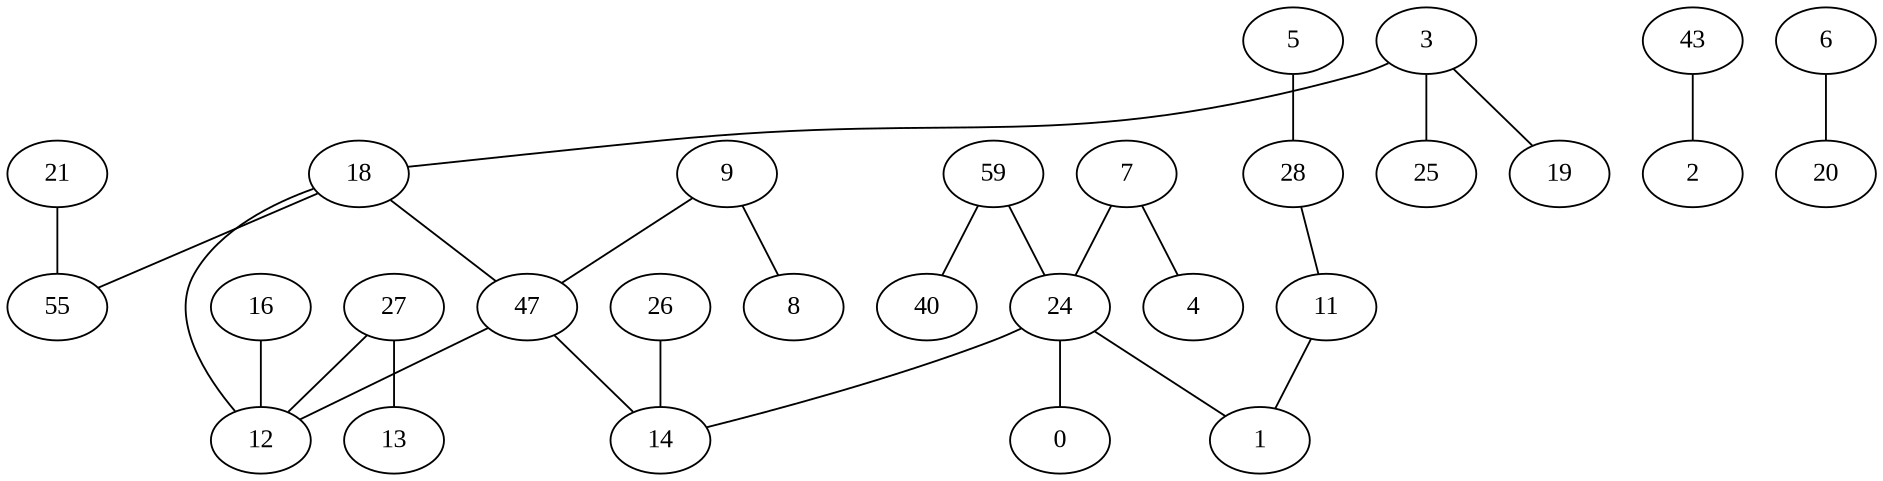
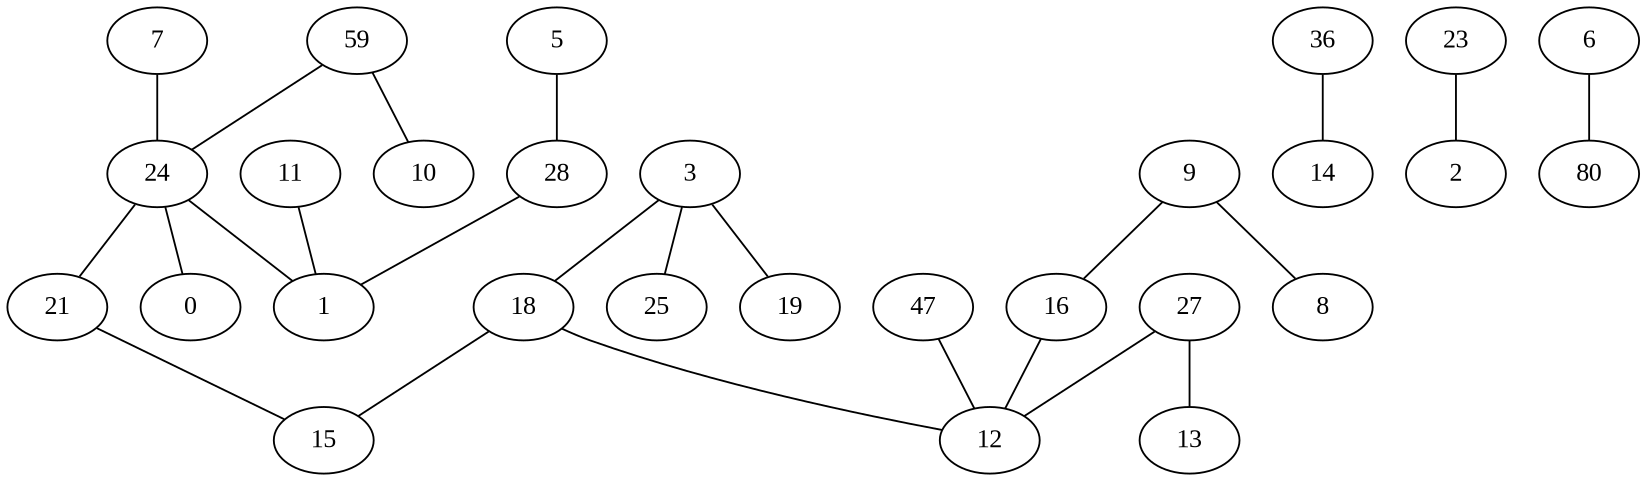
(1693, 41) -> (1456, 41)
(1826, 174) -> (1589, 174)
(443, 241) -> none
(627, 241) -> (1123, 240)
(1310, 241) -> (440, 241)
(57, 307) -> (324, 440)
(660, 307) -> (1323, 41)
(927, 307) -> (424, 174)
(1193, 307) -> none
(594, 373) -> none
(866, 383) -> (107, 241)
